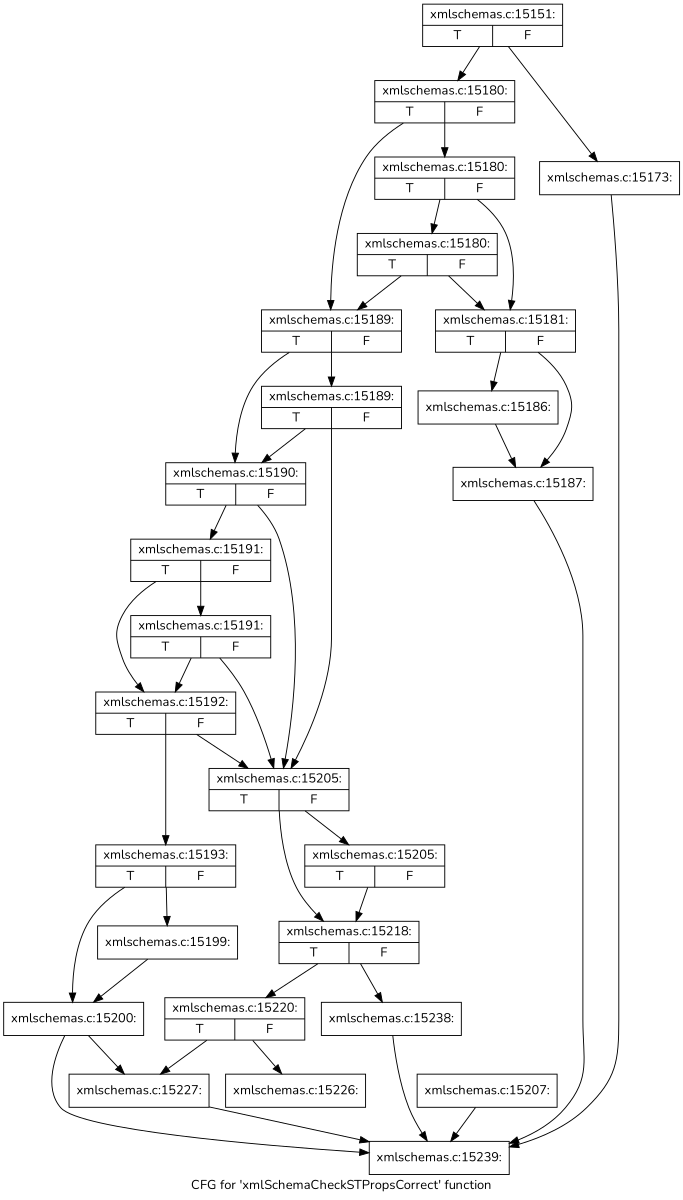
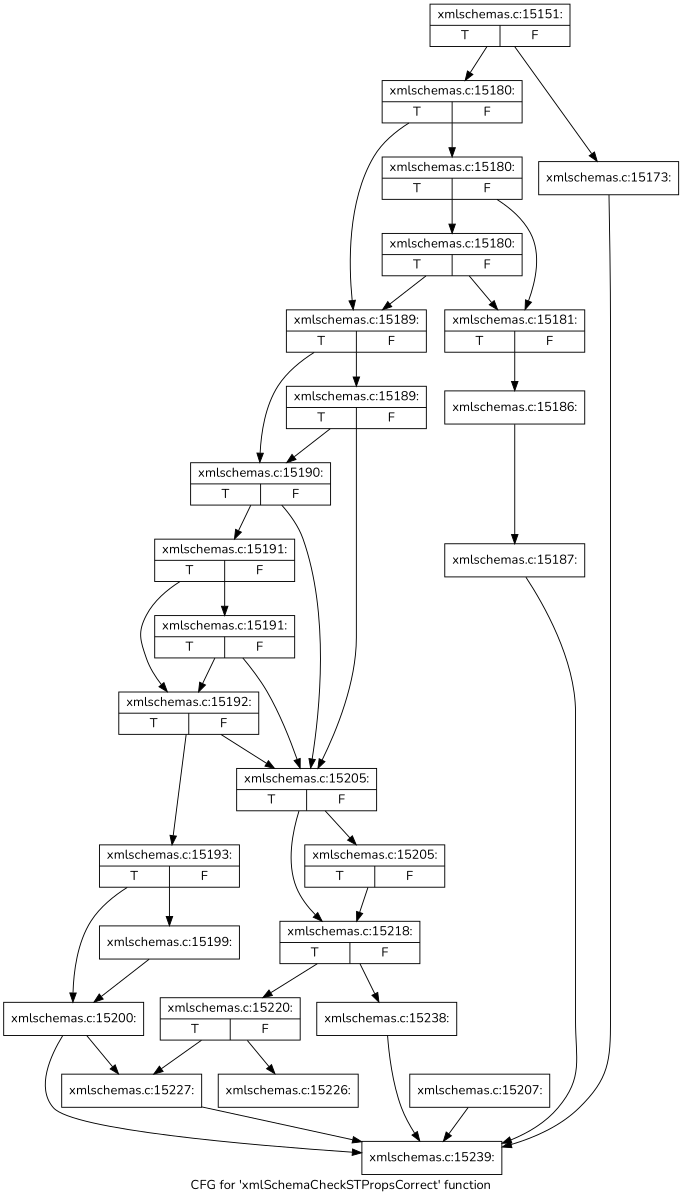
(572, 403) -> none
